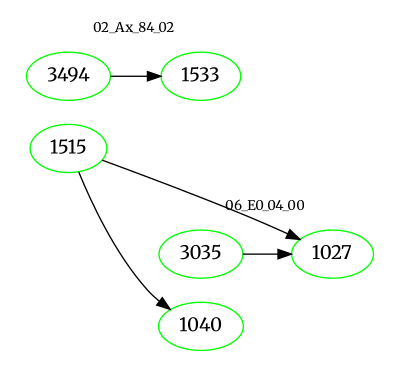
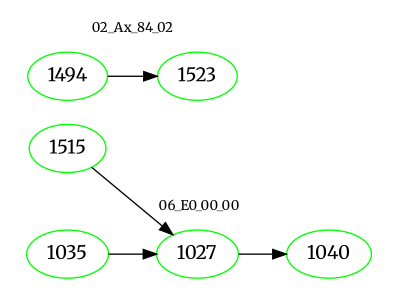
(68, 76) -> (68, 76)
(201, 76) -> (197, 76)
(266, 207) -> (199, 207)
(113, 241) -> (256, 254)
(201, 254) -> (68, 254)
